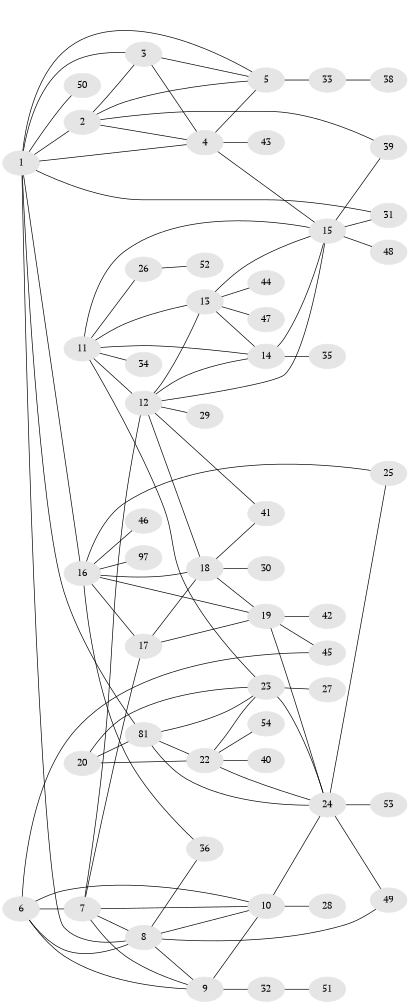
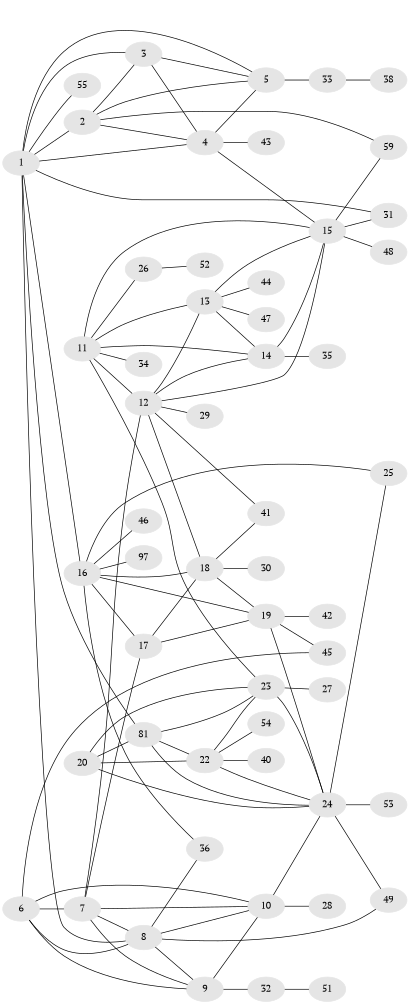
(82, 85) -> (82, 85)
(389, 147) -> (389, 147)
none -> (202, 800)
